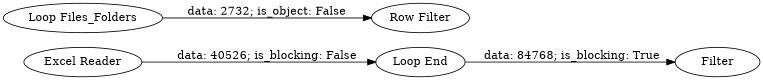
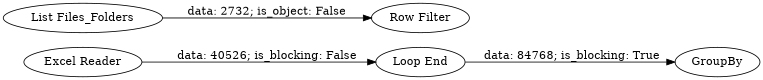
(83, 18) -> (83, 18)
(718, 62) -> (718, 62)
